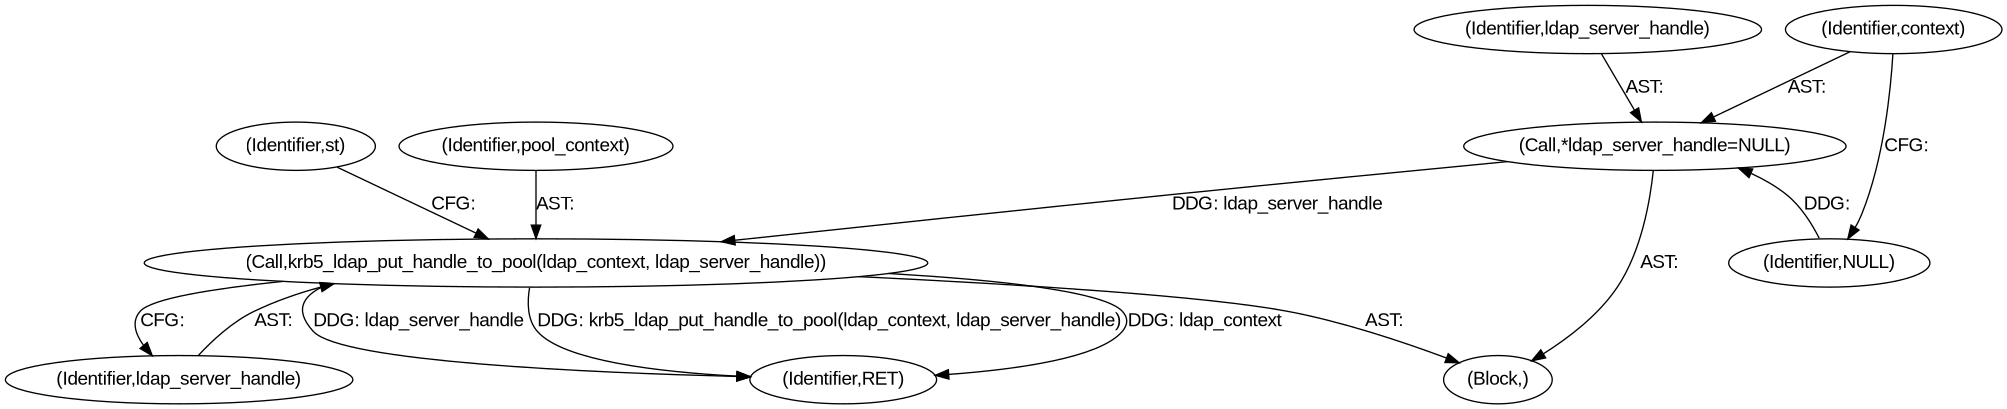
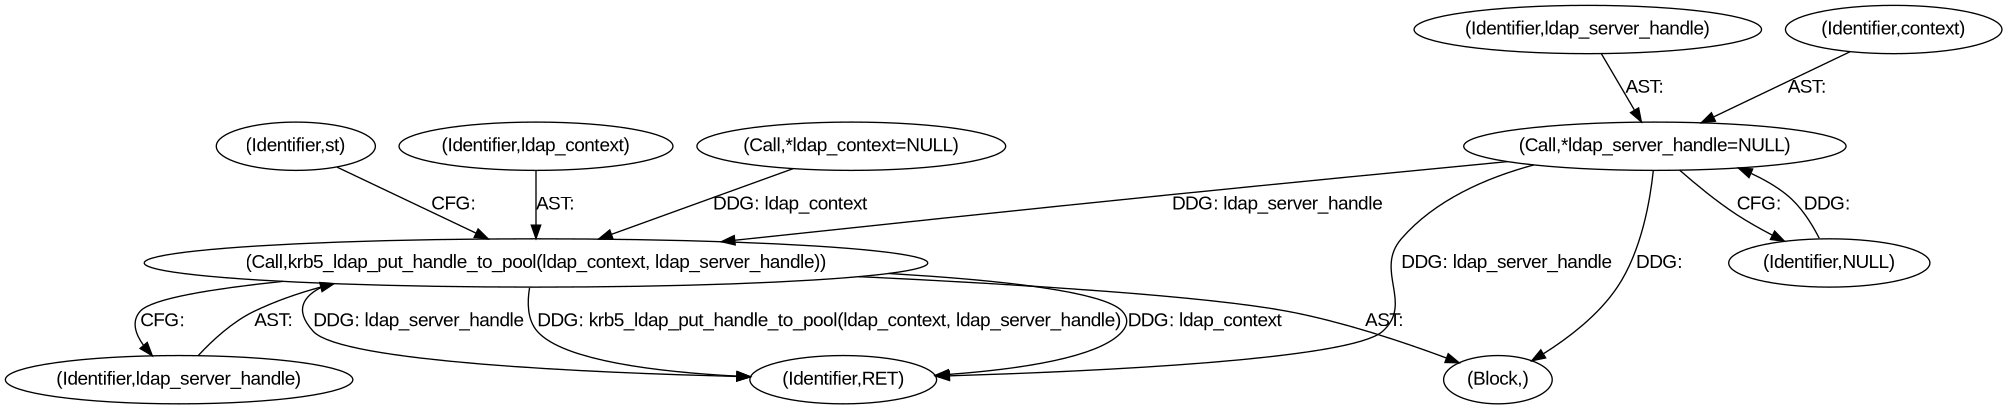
(1882, 143) -> (1724, 206)
(536, 146) -> (536, 146)
none -> (851, 146)
(1662, 263) -> (1662, 263)
none -> (1294, 354)
